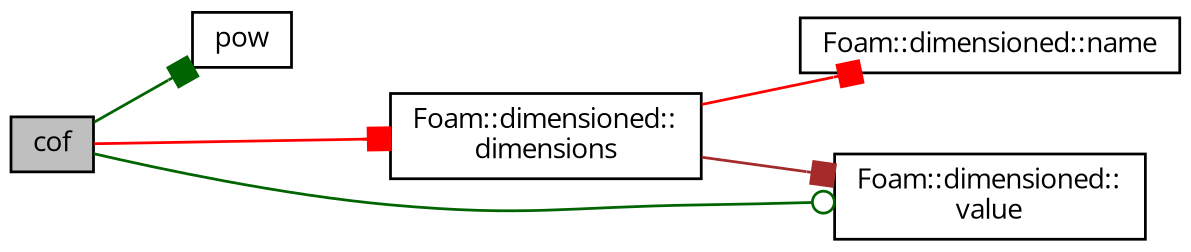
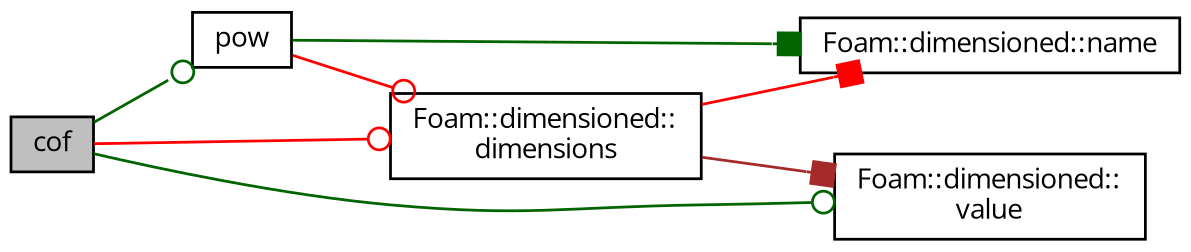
none -> (532, 42)
none -> (343, 71)
(131, 101) -> (131, 101)
(231, 141) -> (231, 141)
